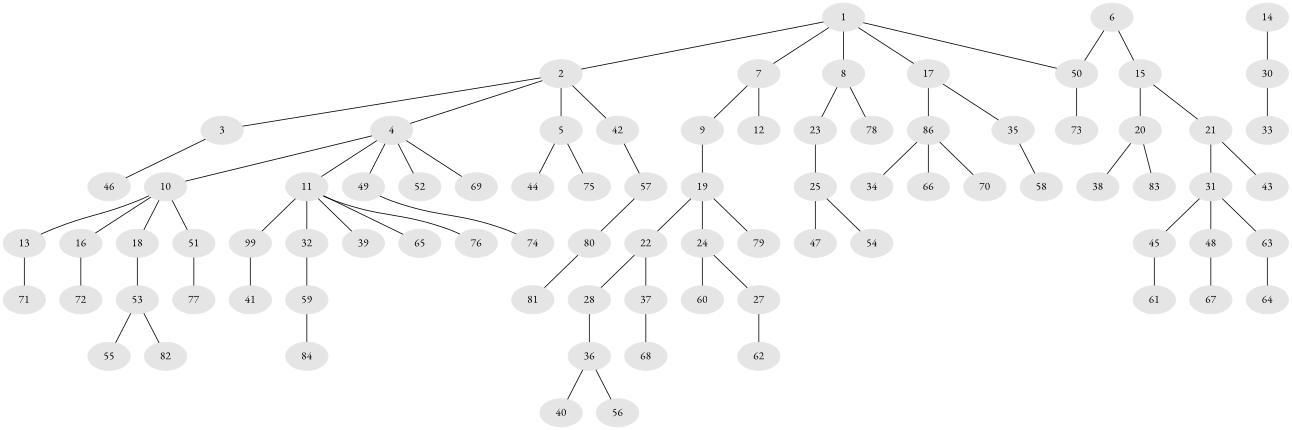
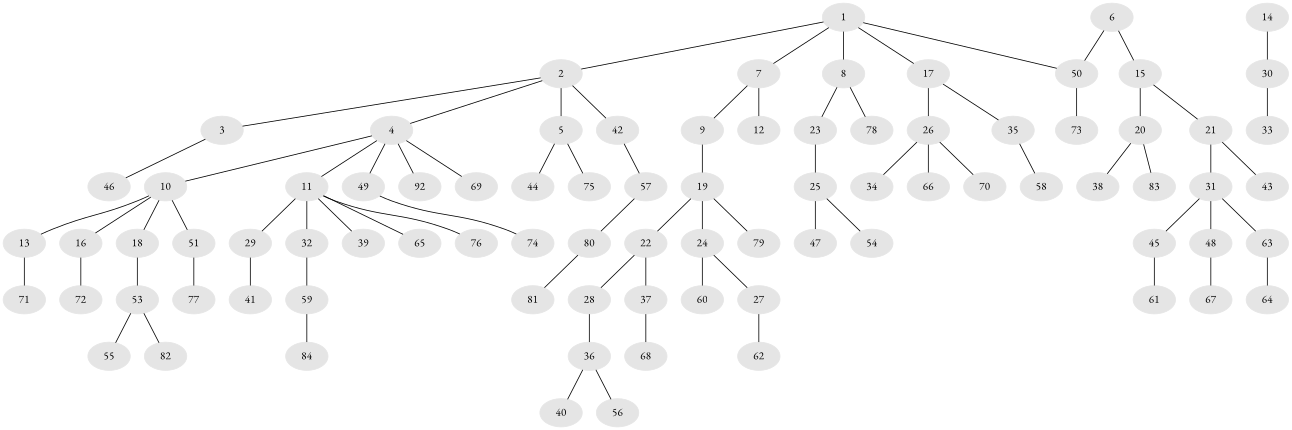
(928, 130) -> (928, 130)
(420, 187) -> (420, 187)
(250, 243) -> (250, 243)
